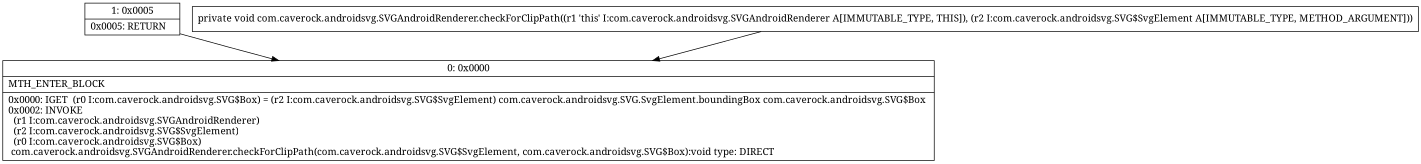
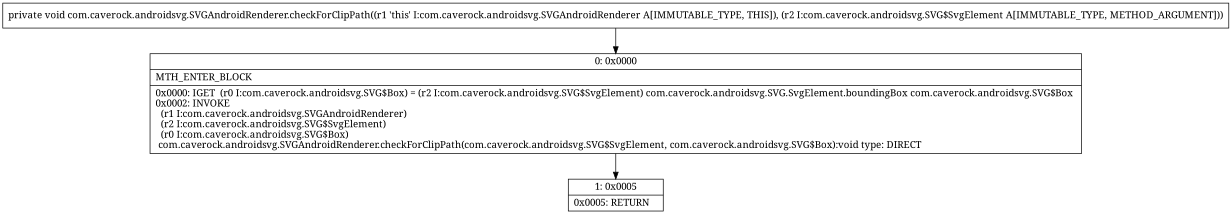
(226, 46) -> (616, 163)
